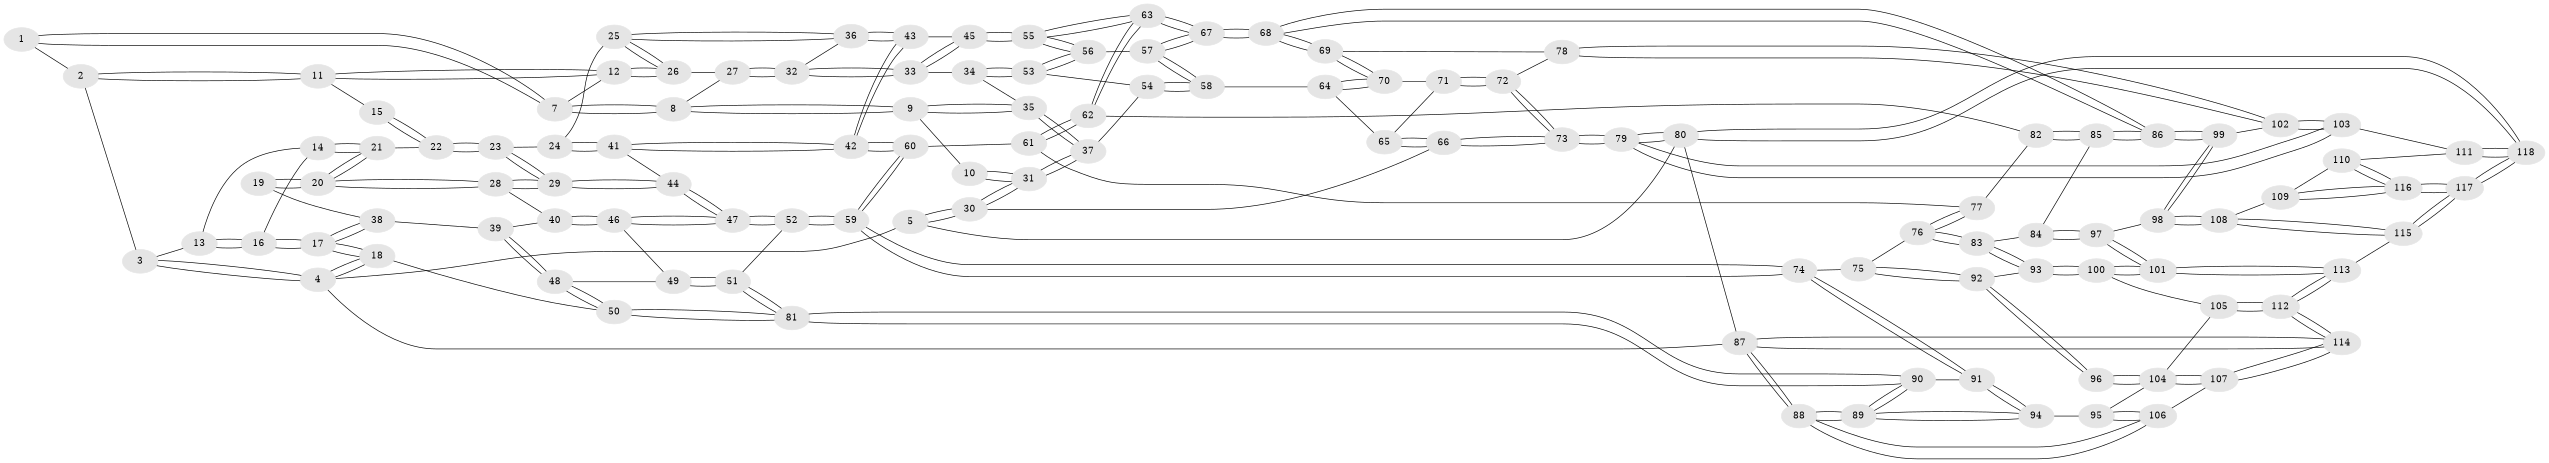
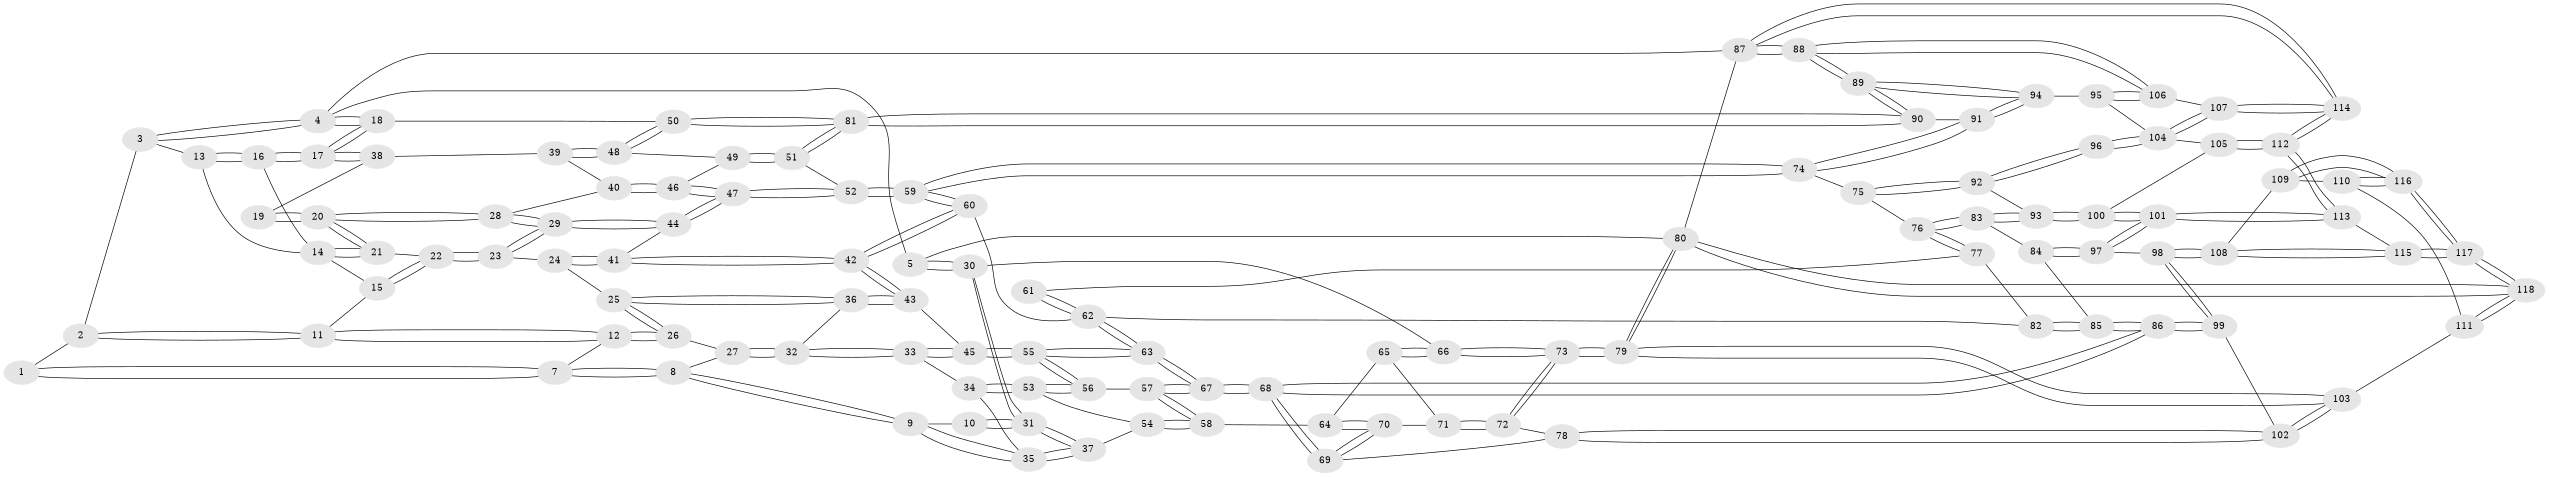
(970, 145) -> (999, 295)
none -> (348, 271)
